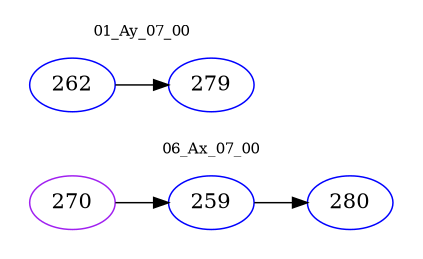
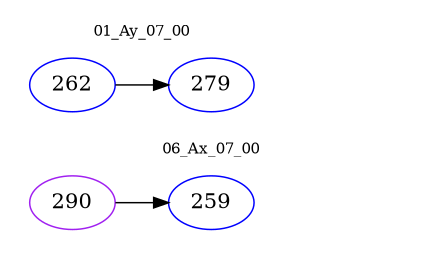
(72, 203) -> (72, 203)
(350, 203) -> none
